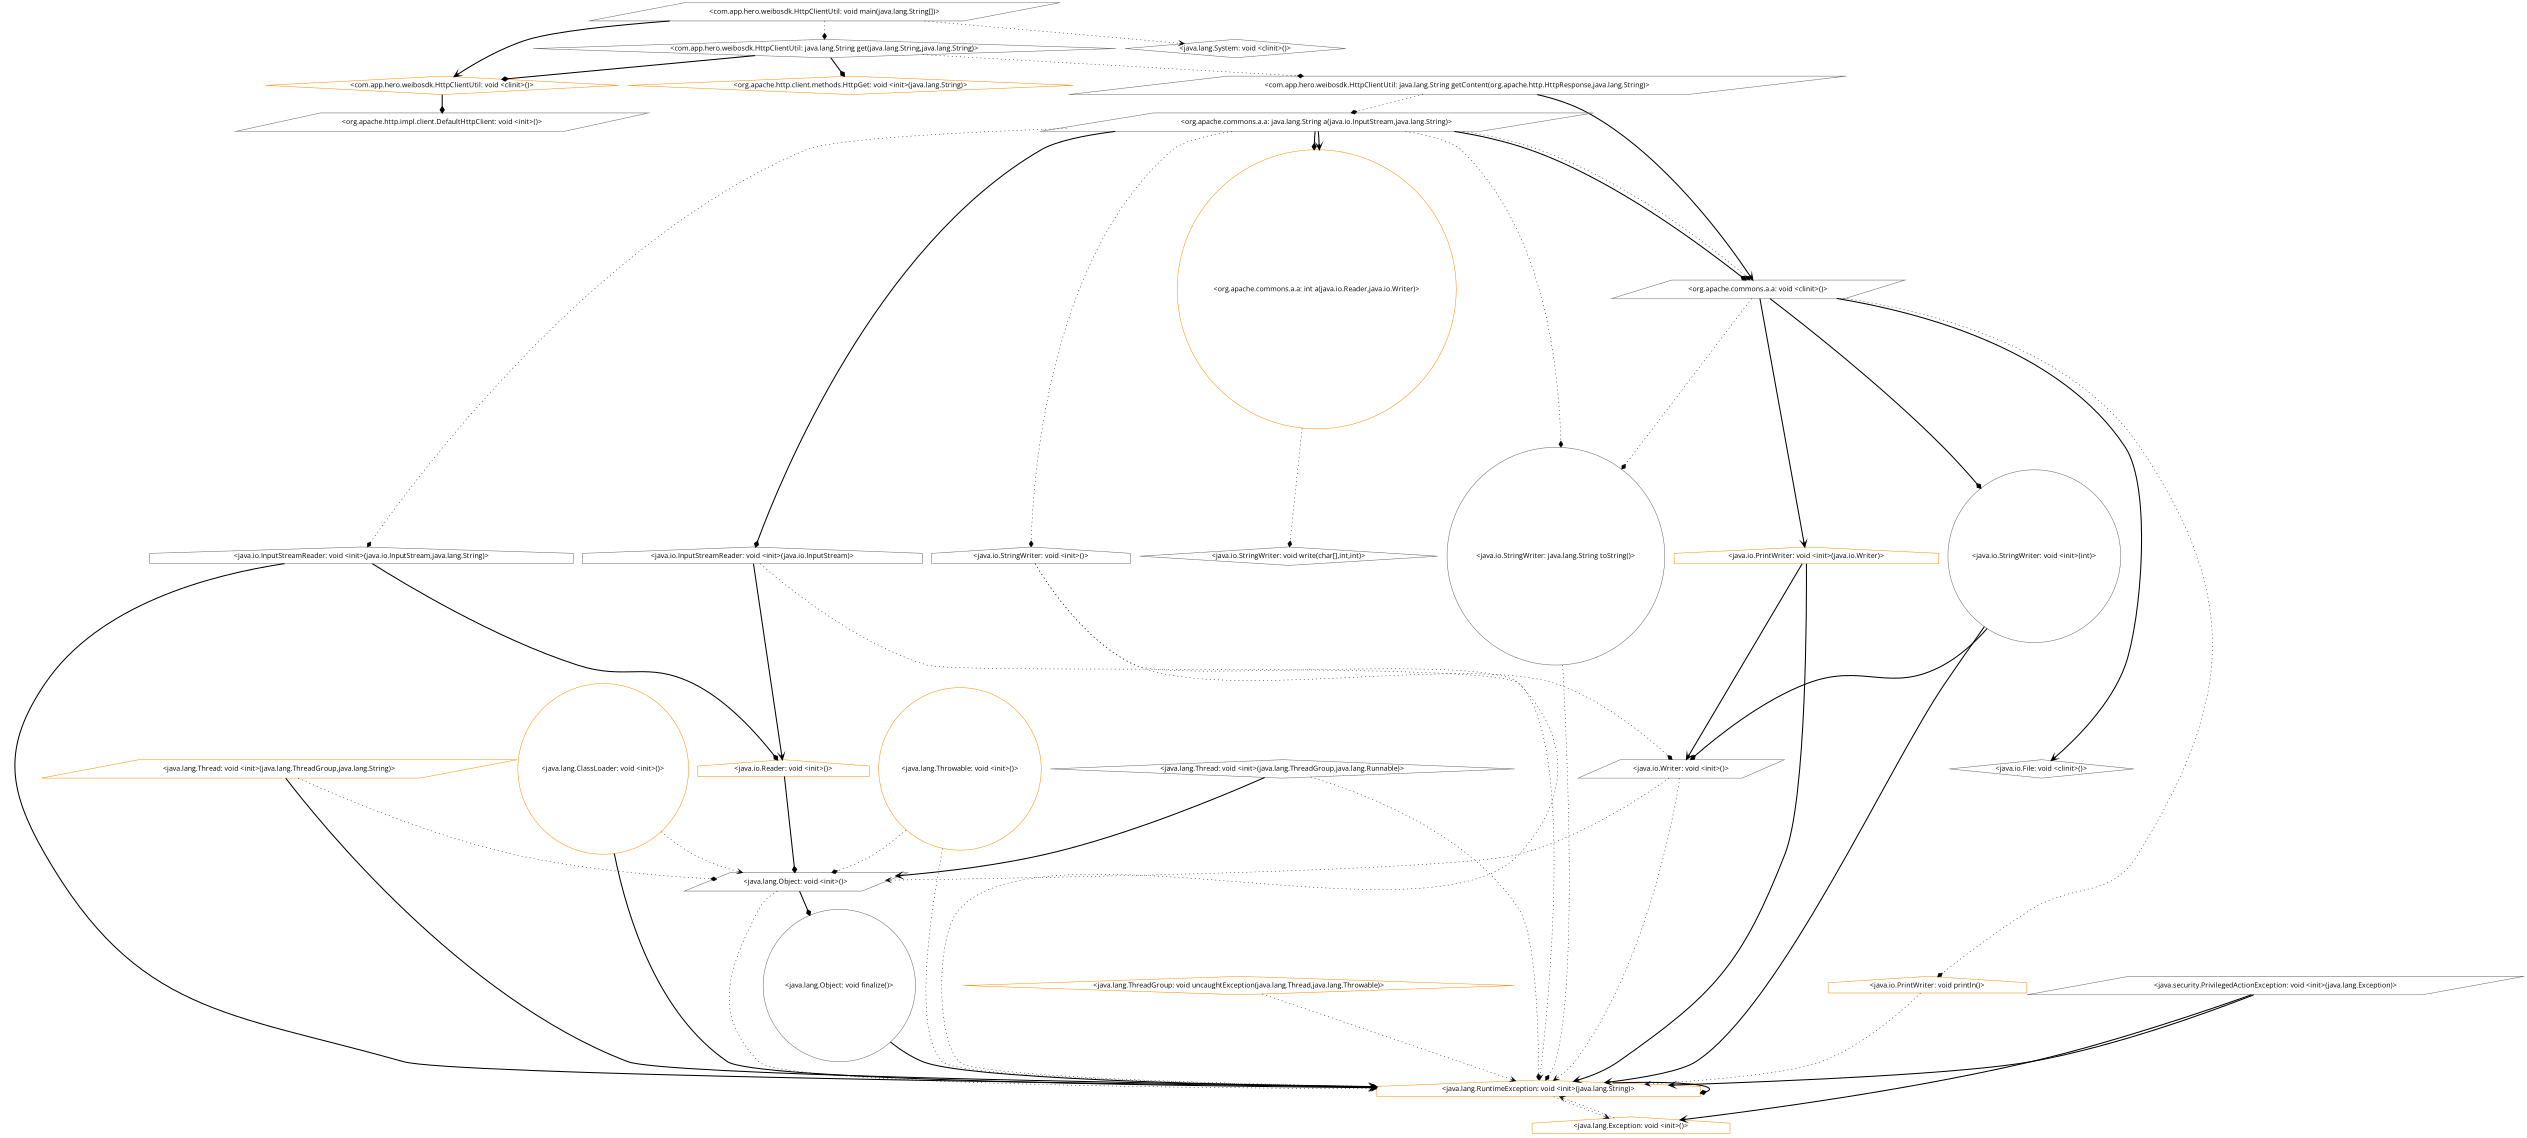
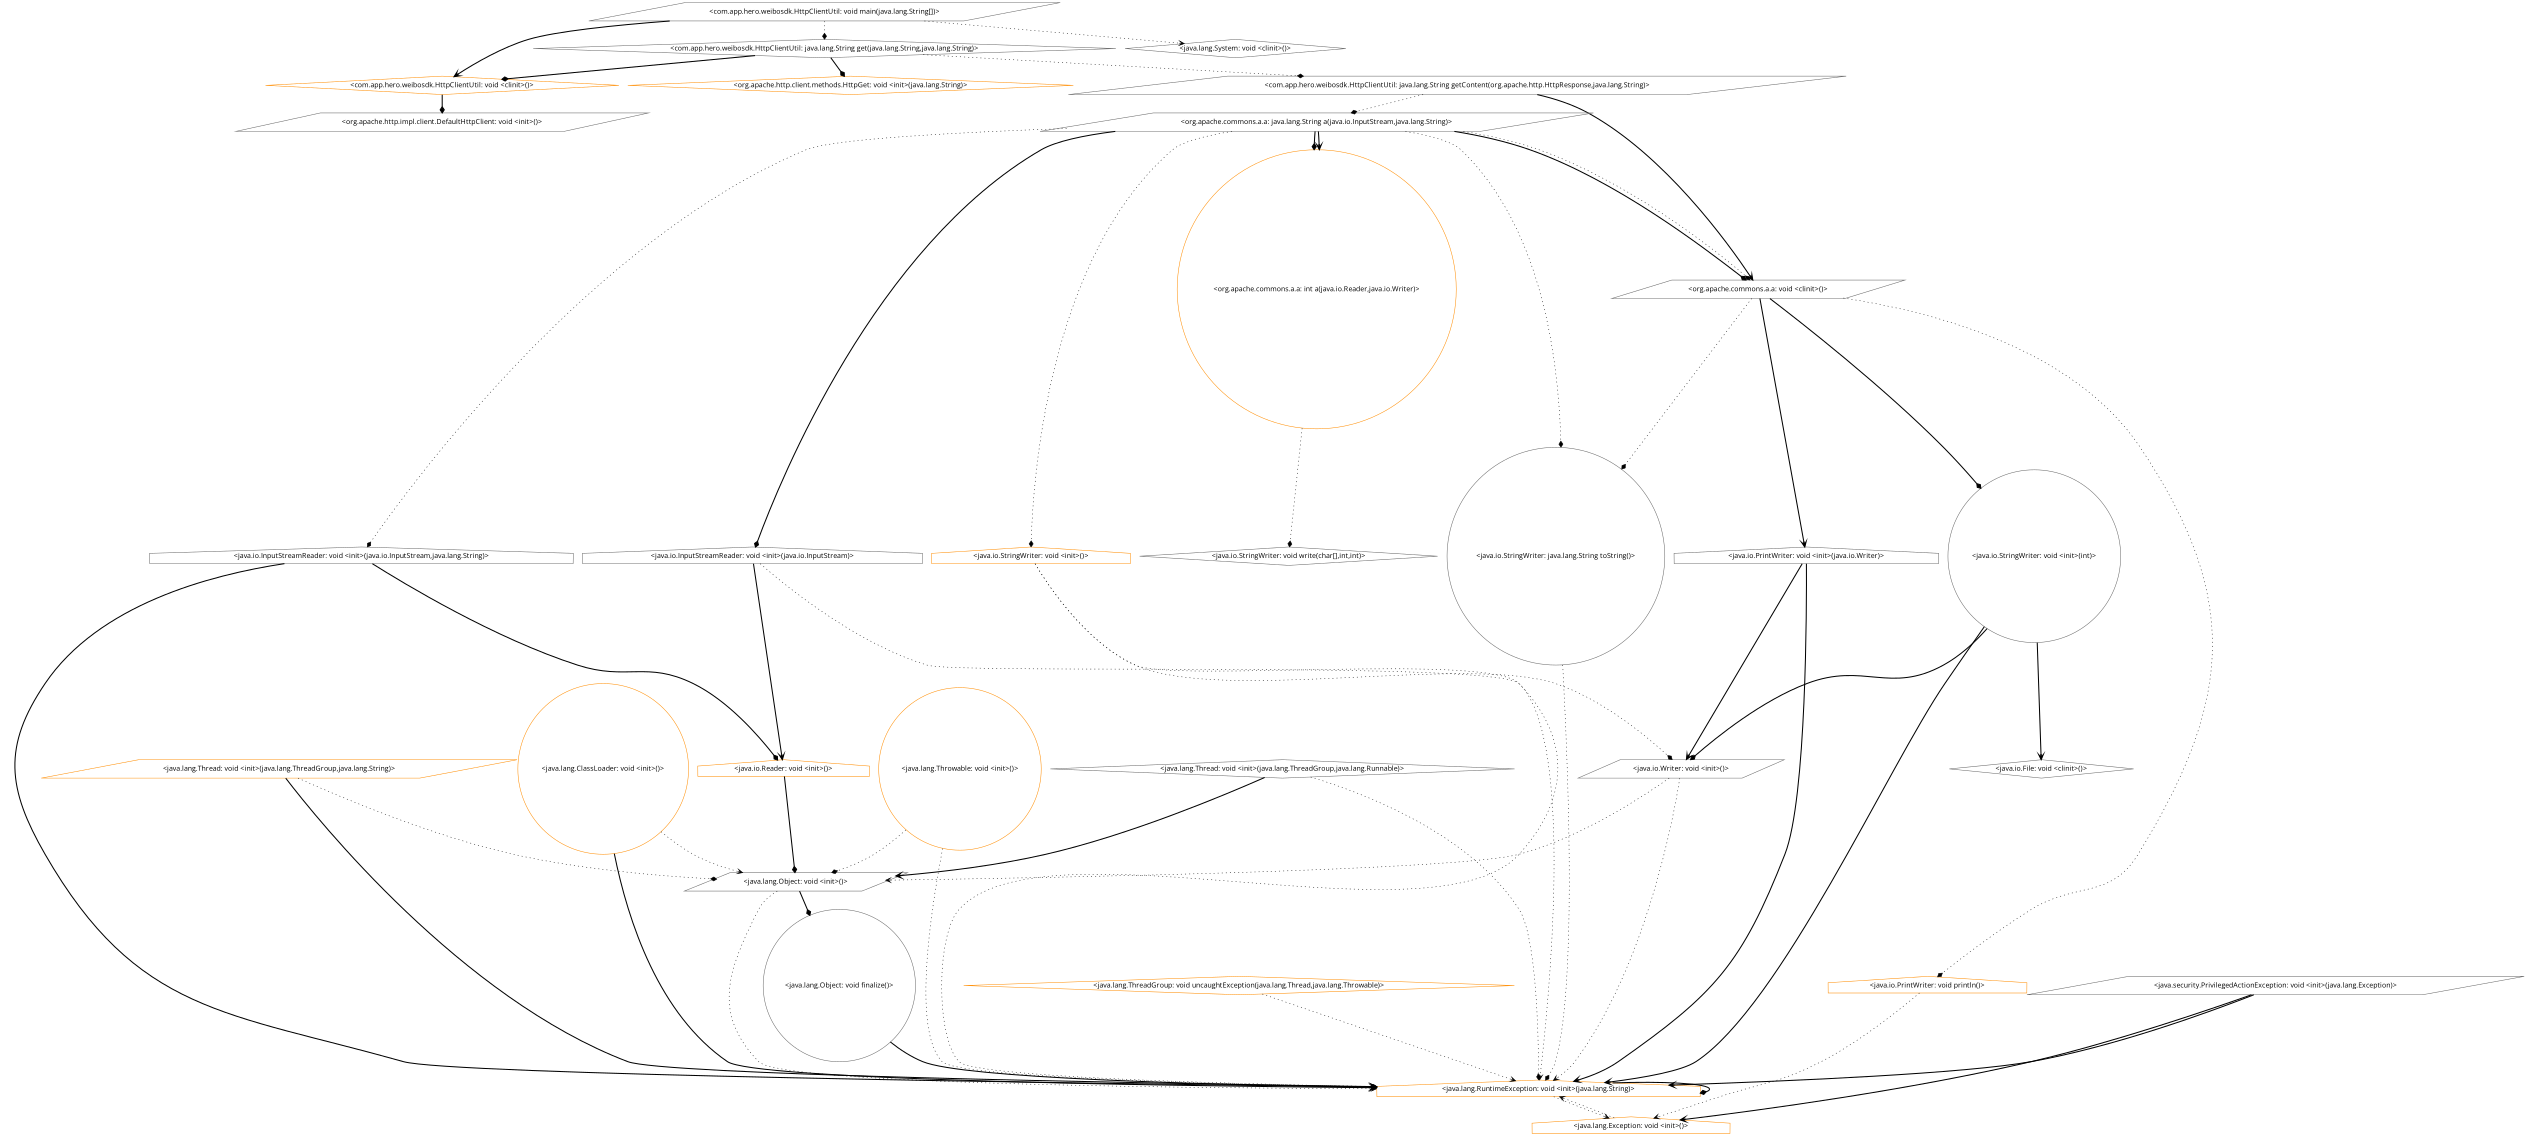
(2126, 450) -> (2039, 699)
(1031, 556) -> (1031, 556)
(1806, 556) -> (1806, 556)
(1796, 1068) -> (1798, 1073)
